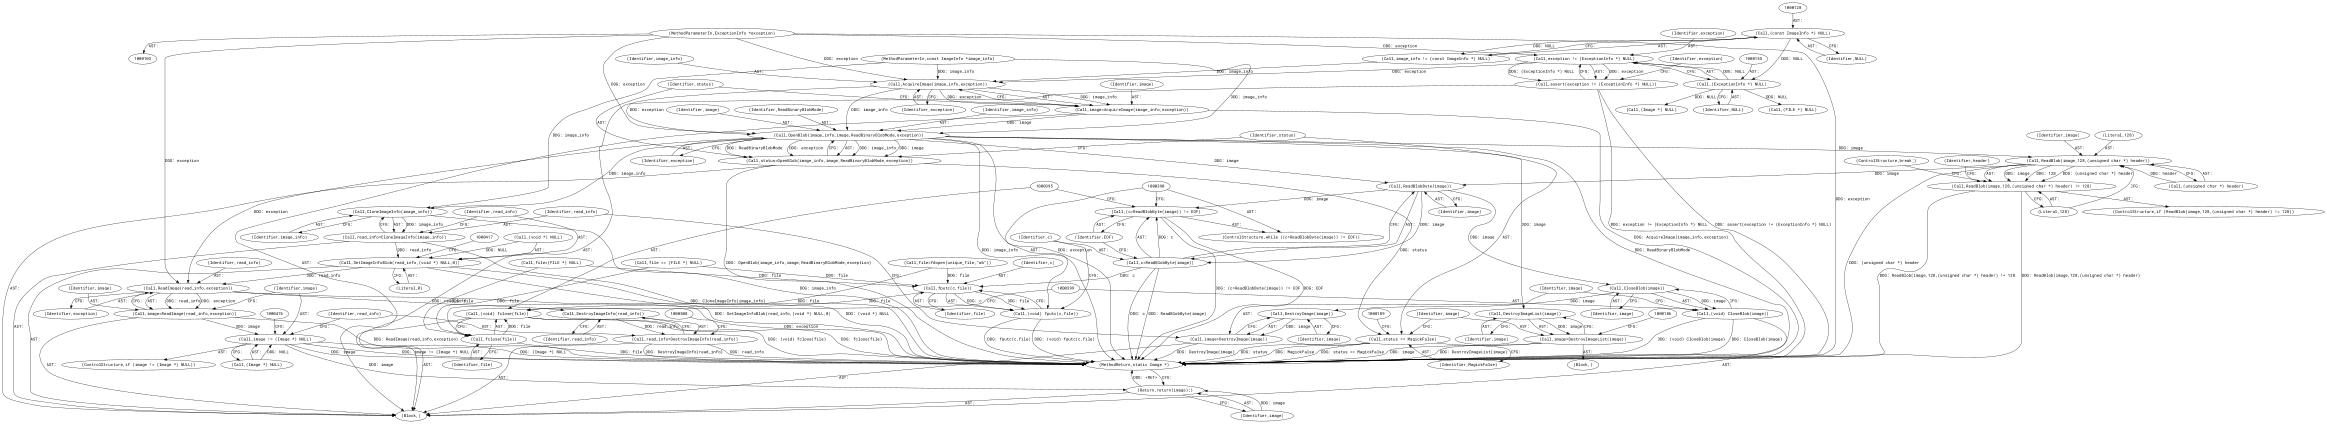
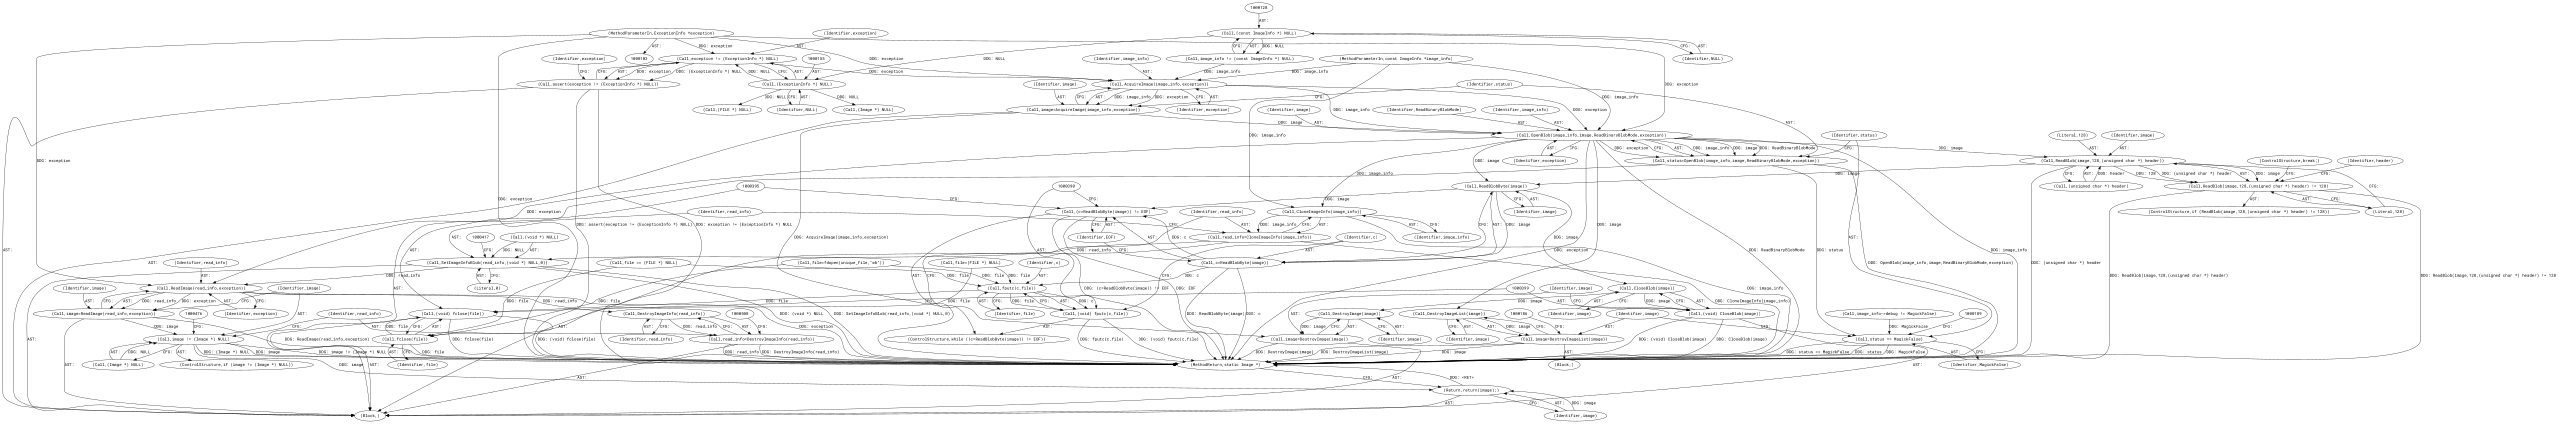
(1223, 208) -> (1039, 326)
none -> (1889, 314)
